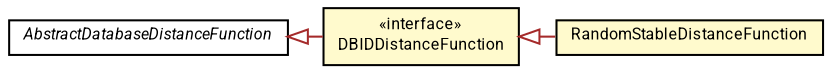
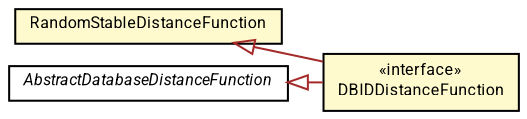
(548, 37) -> (288, 54)
